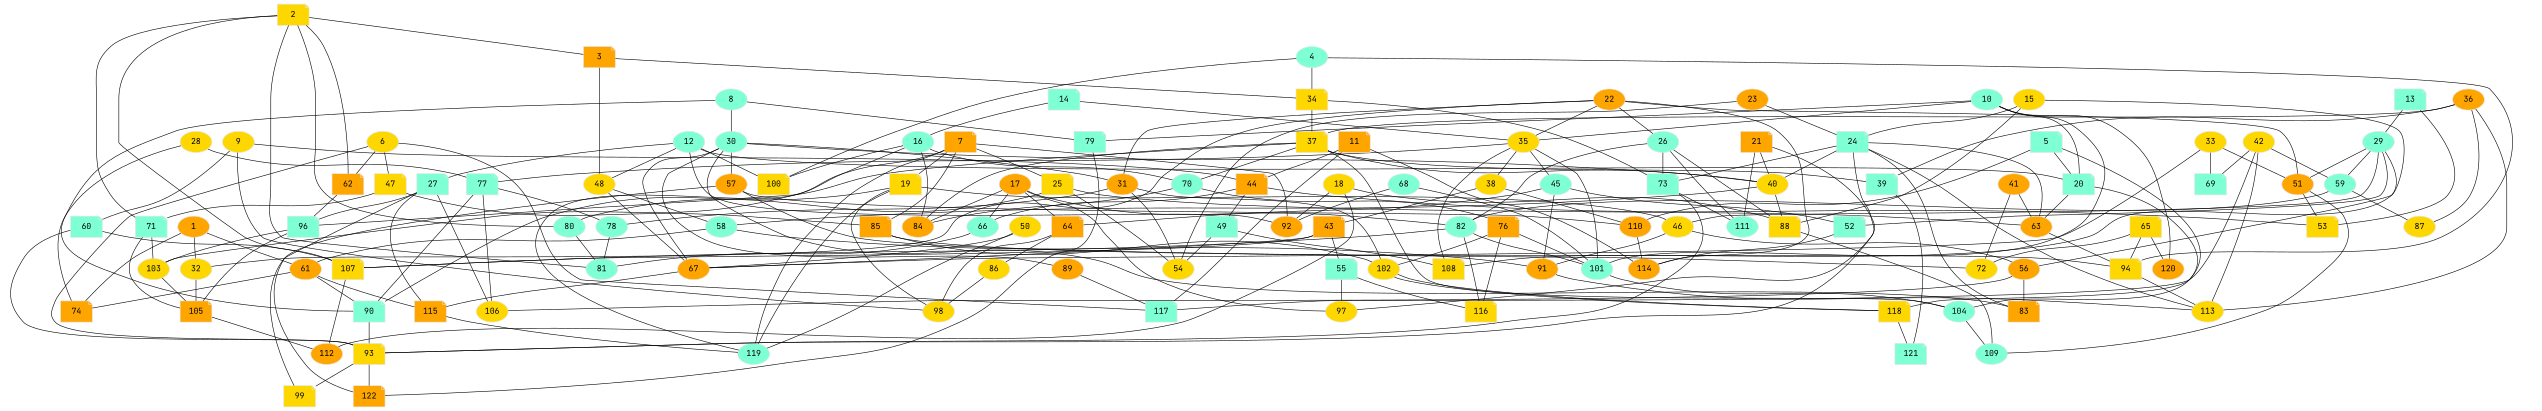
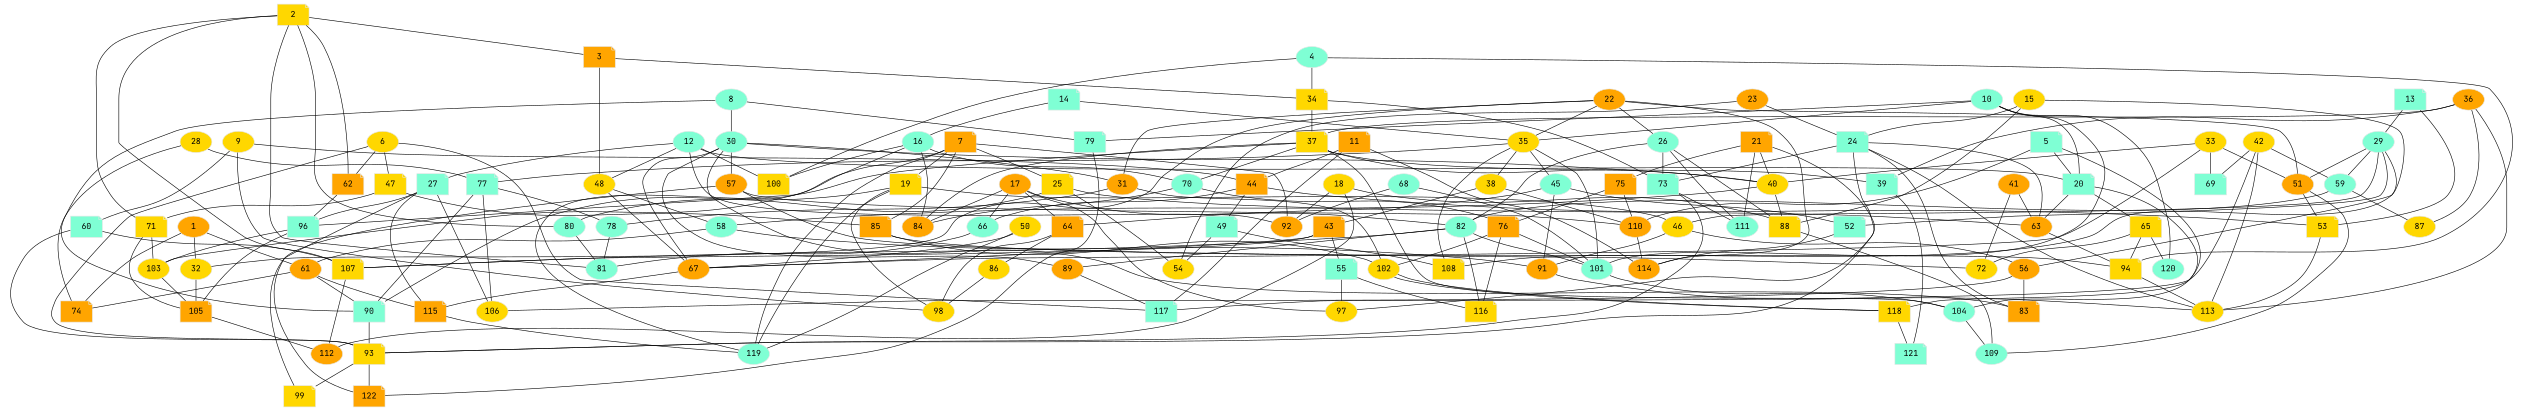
(1816, 161) -> (1991, 161)
none -> (1621, 184)
none -> (2111, 205)
(1157, 223) -> none
(151, 227) -> (151, 227)
none -> (1264, 247)
(2168, 269) -> (2168, 269)
none -> (2285, 289)
